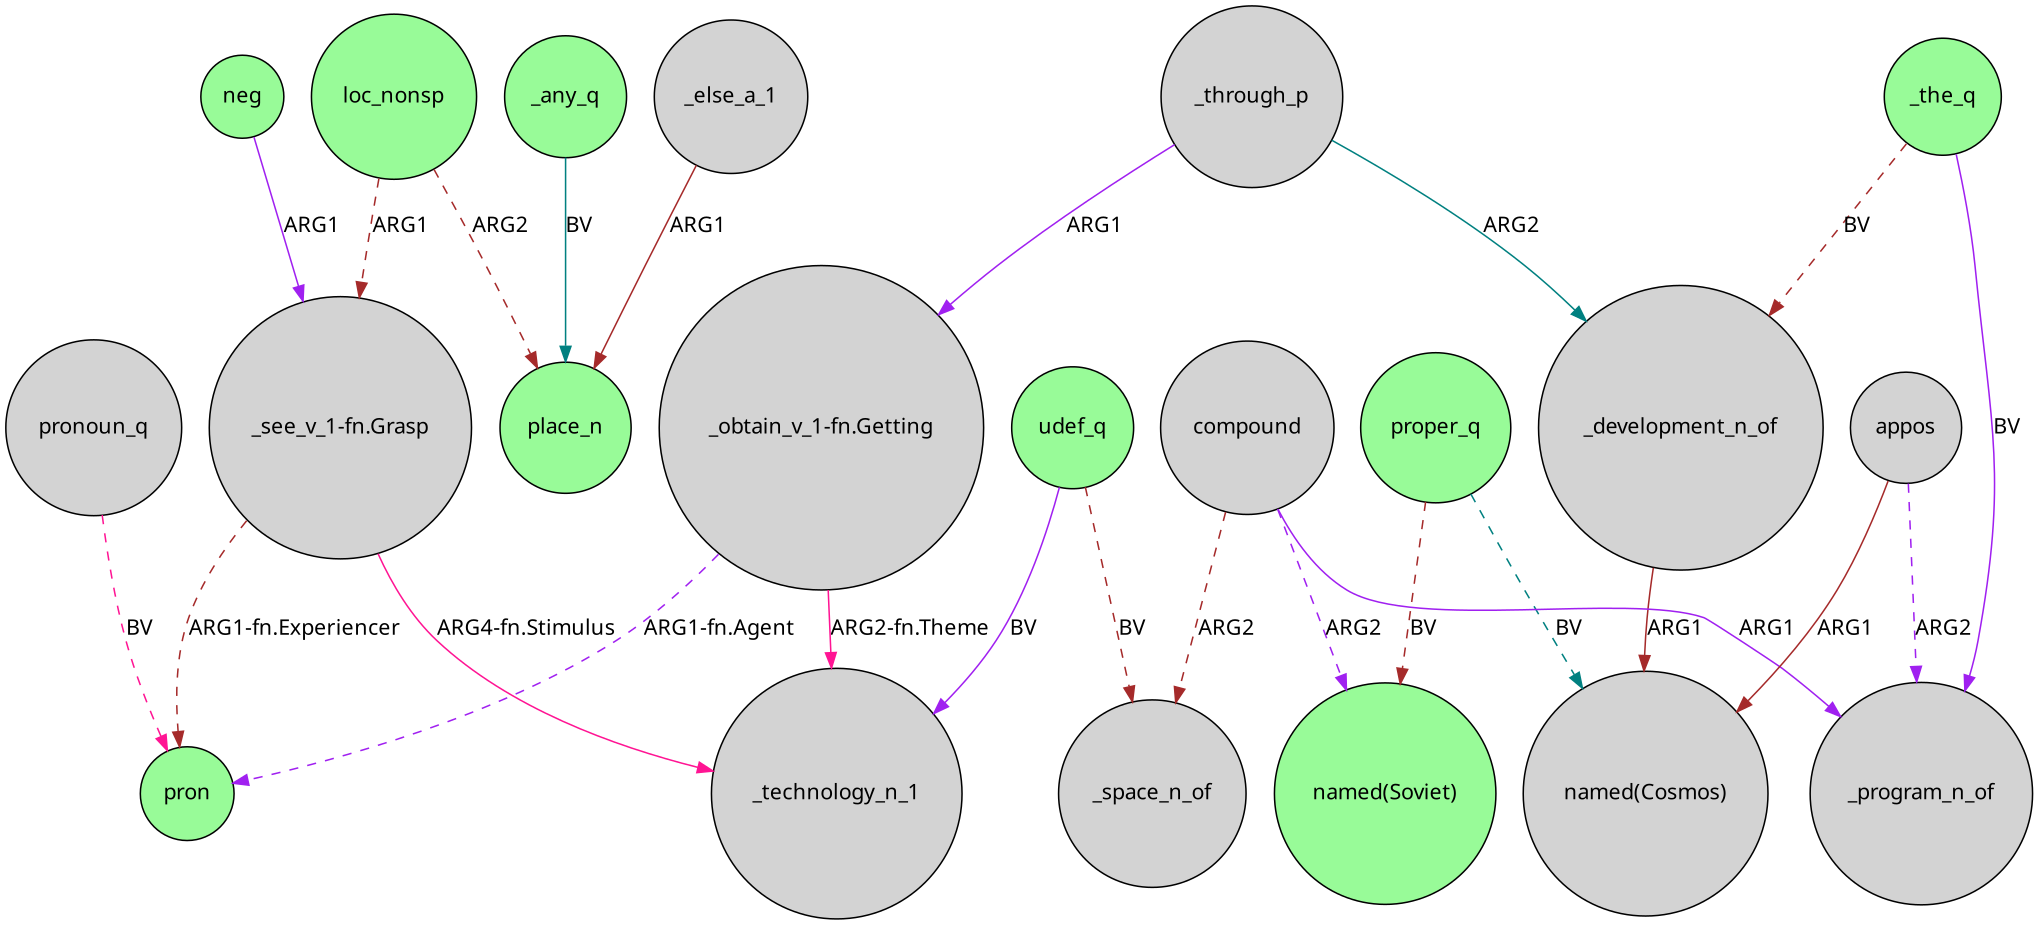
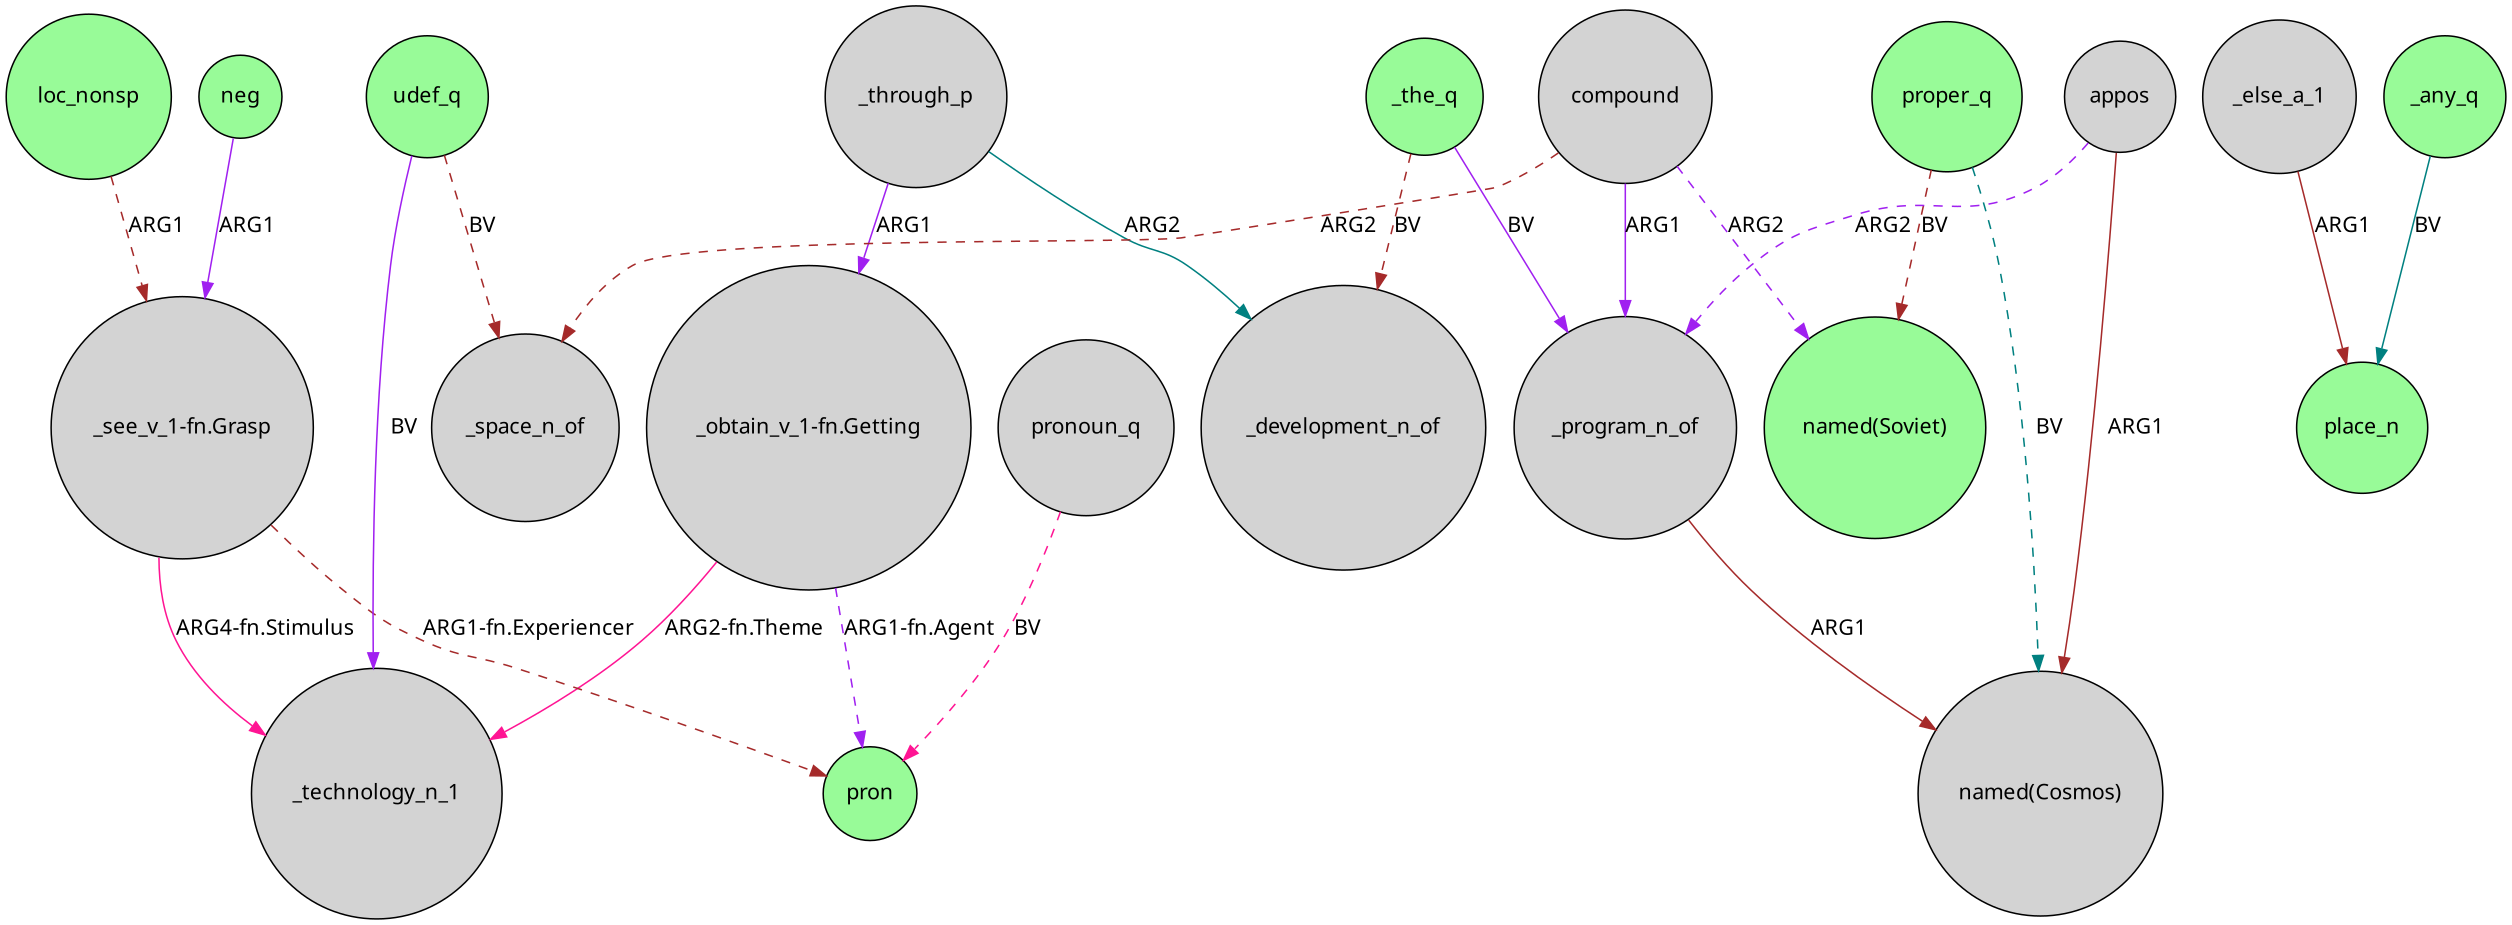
(484, 261) -> none
(1647, 620) -> (1797, 630)
